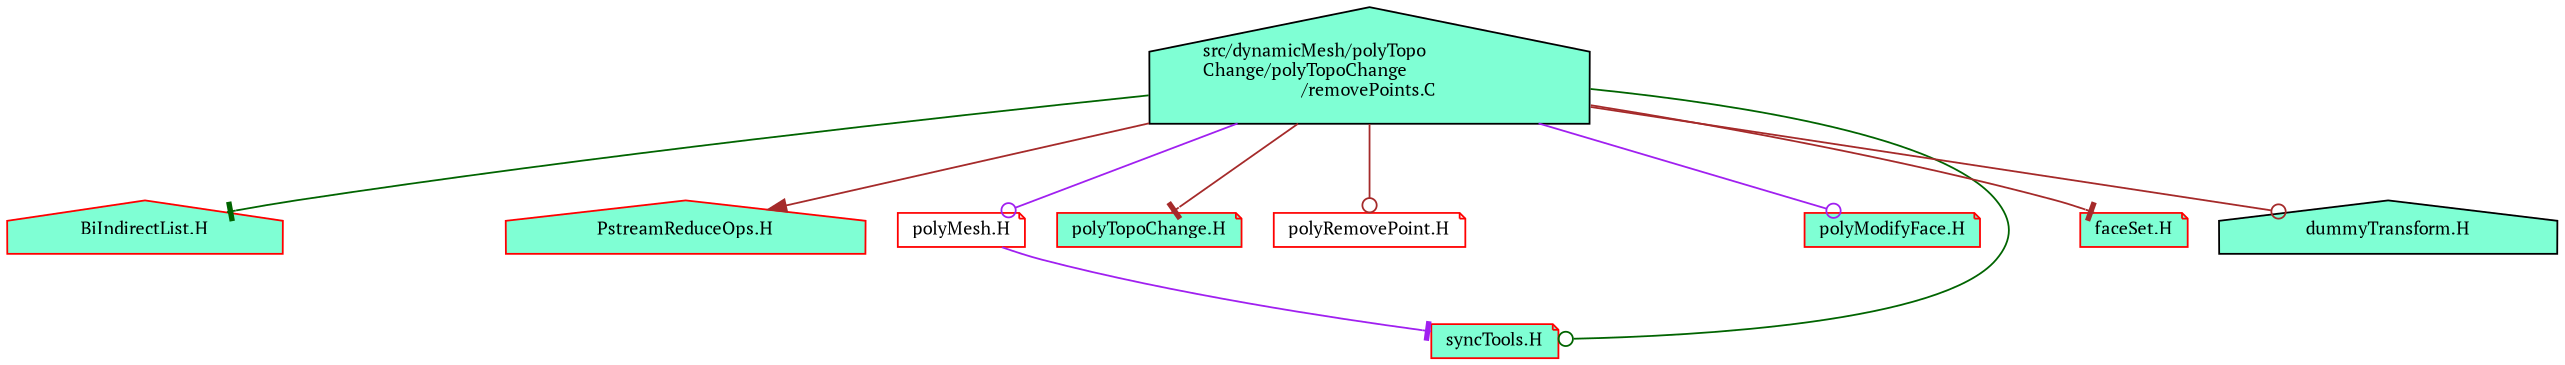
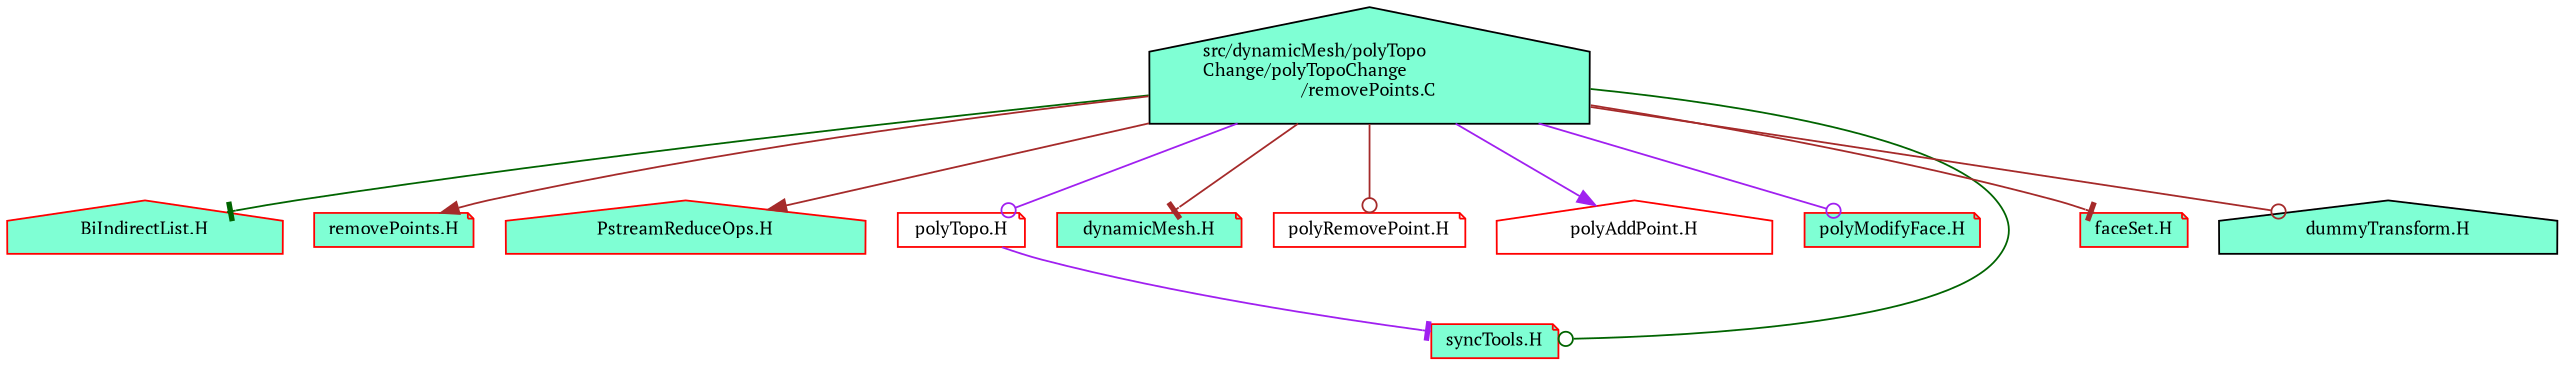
none -> (394, 230)
(961, 230) -> (961, 230)
(1149, 230) -> (1149, 230)
none -> (1635, 230)
